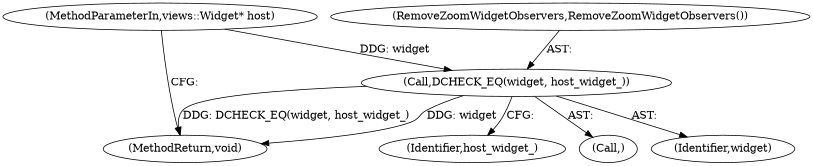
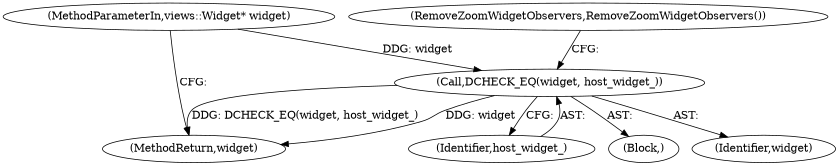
(160, 17) -> (169, 17)
(561, 50) -> (587, 50)
none -> (556, 123)
(185, 149) -> (194, 149)
(608, 149) -> (644, 149)
